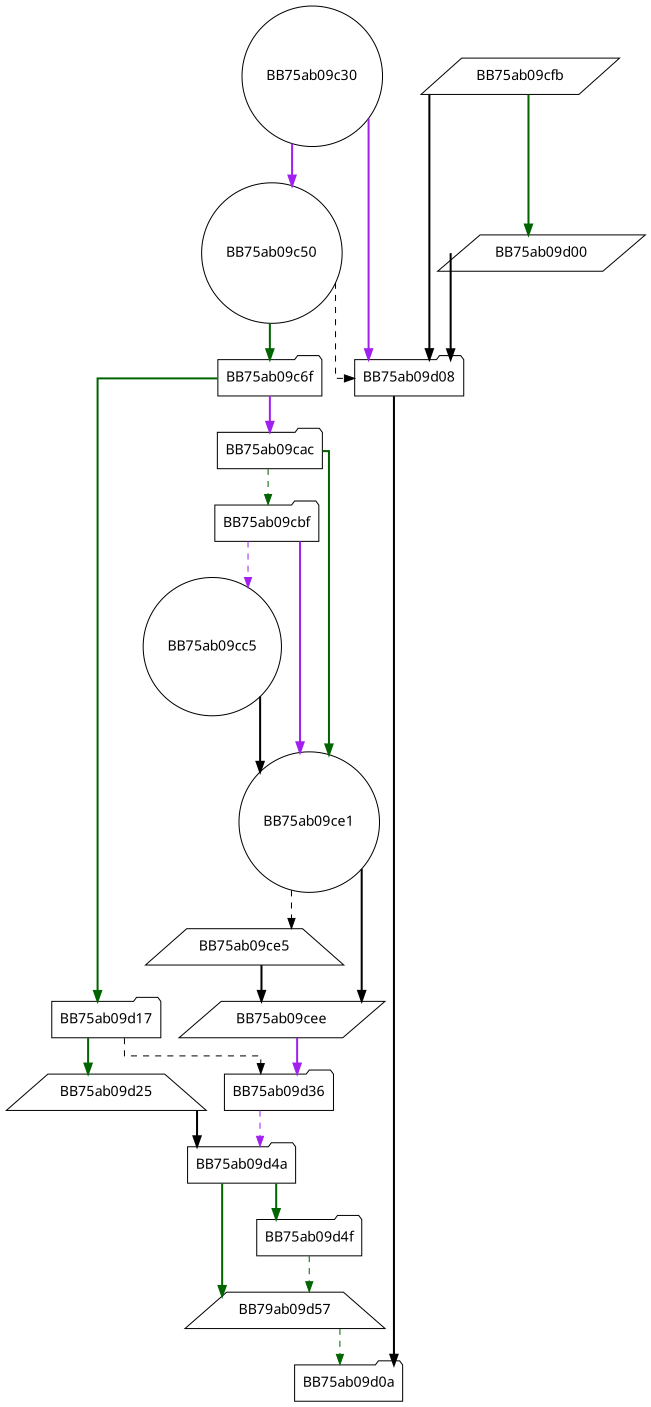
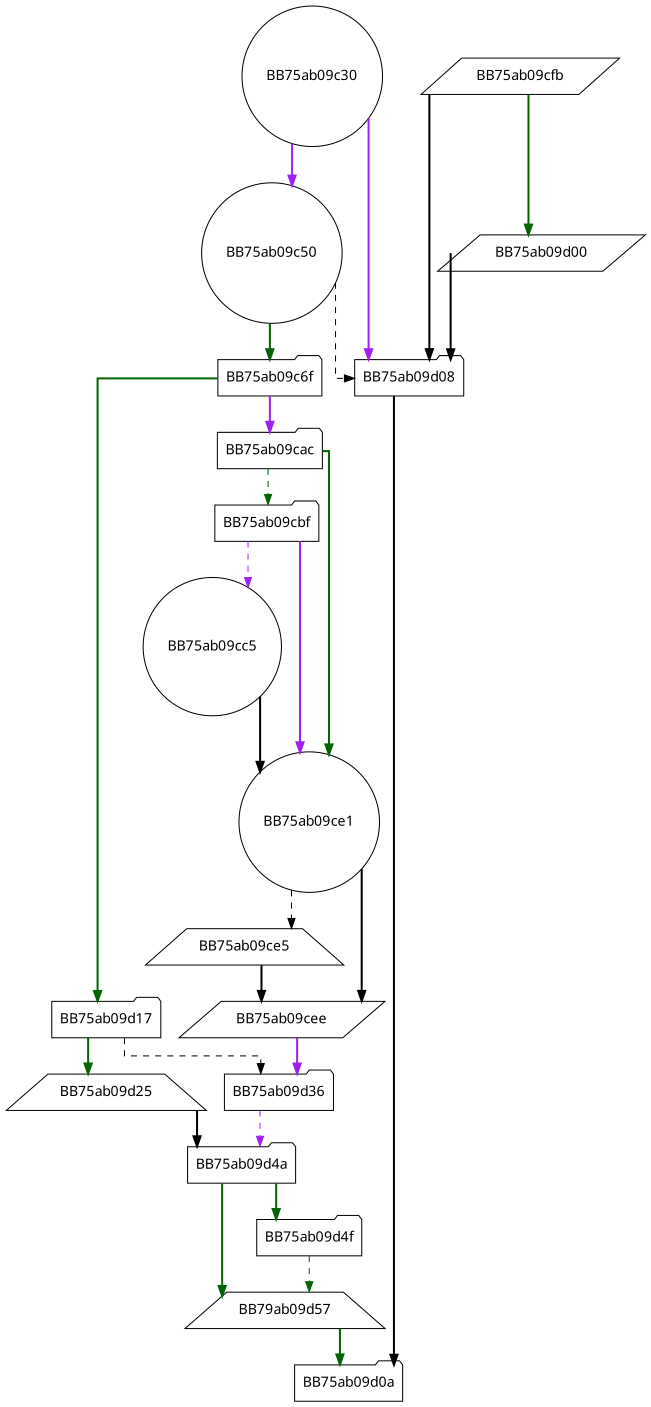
(340, 1342) -> (340, 1342)
